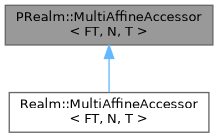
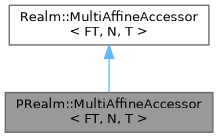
(109, 76) -> (109, 76)
